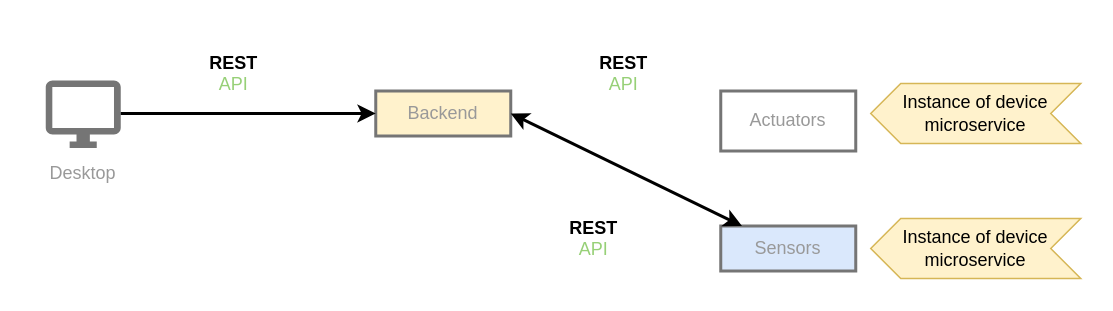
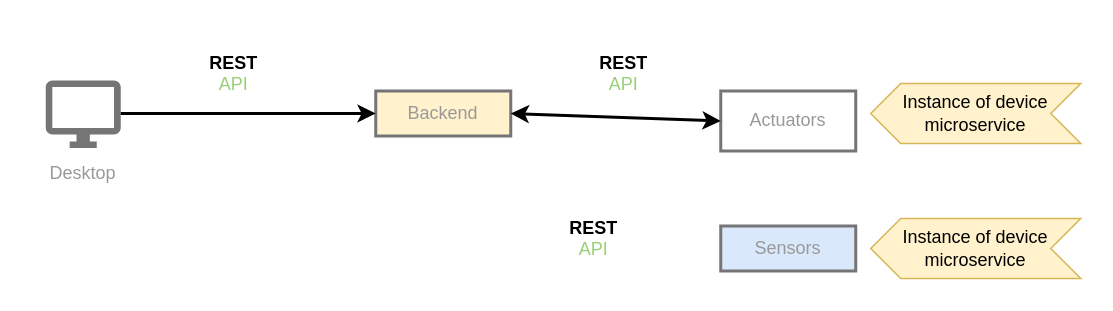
(626, 170) -> (615, 117)
